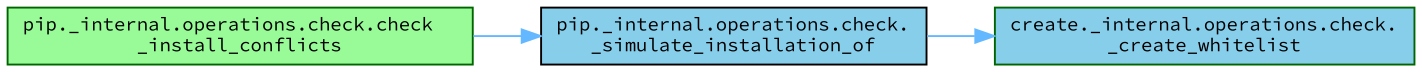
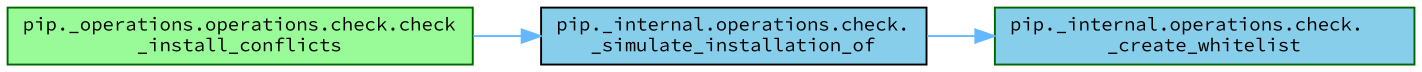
(240, 36) -> (240, 36)
(1205, 36) -> (1205, 36)
